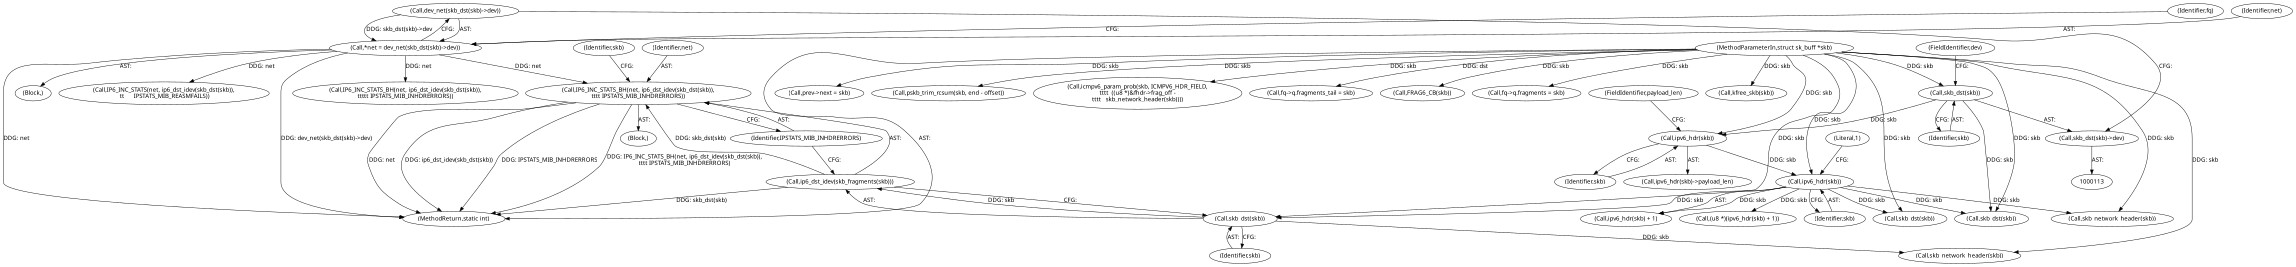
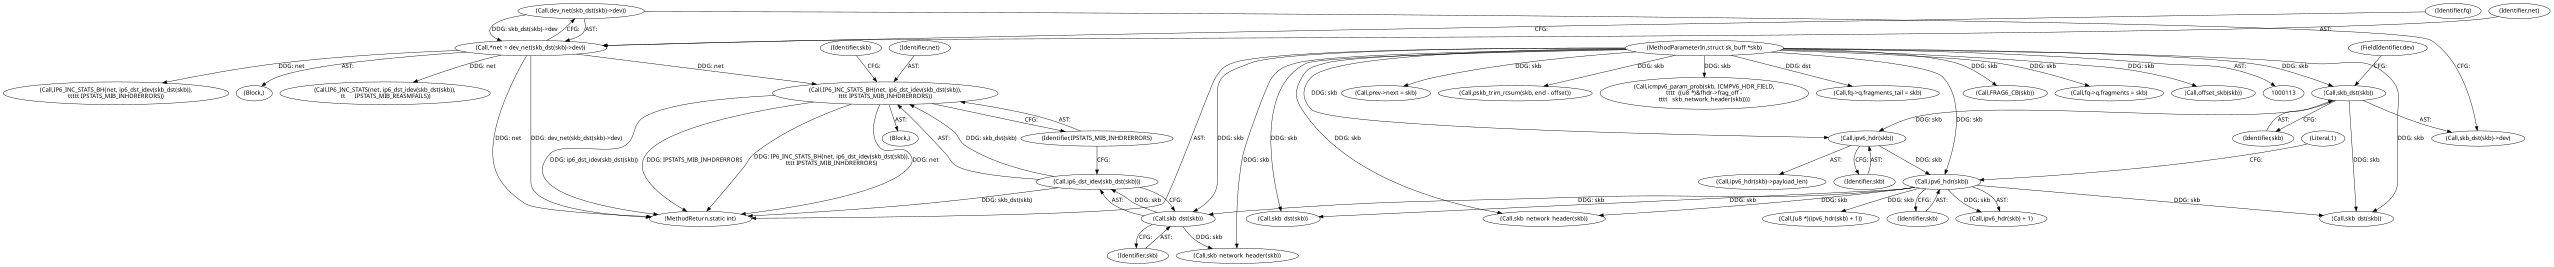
(1643, 93) -> none
(1746, 93) -> (2213, 93)
(2092, 158) -> (2029, 55)
(840, 182) -> (1097, 182)
